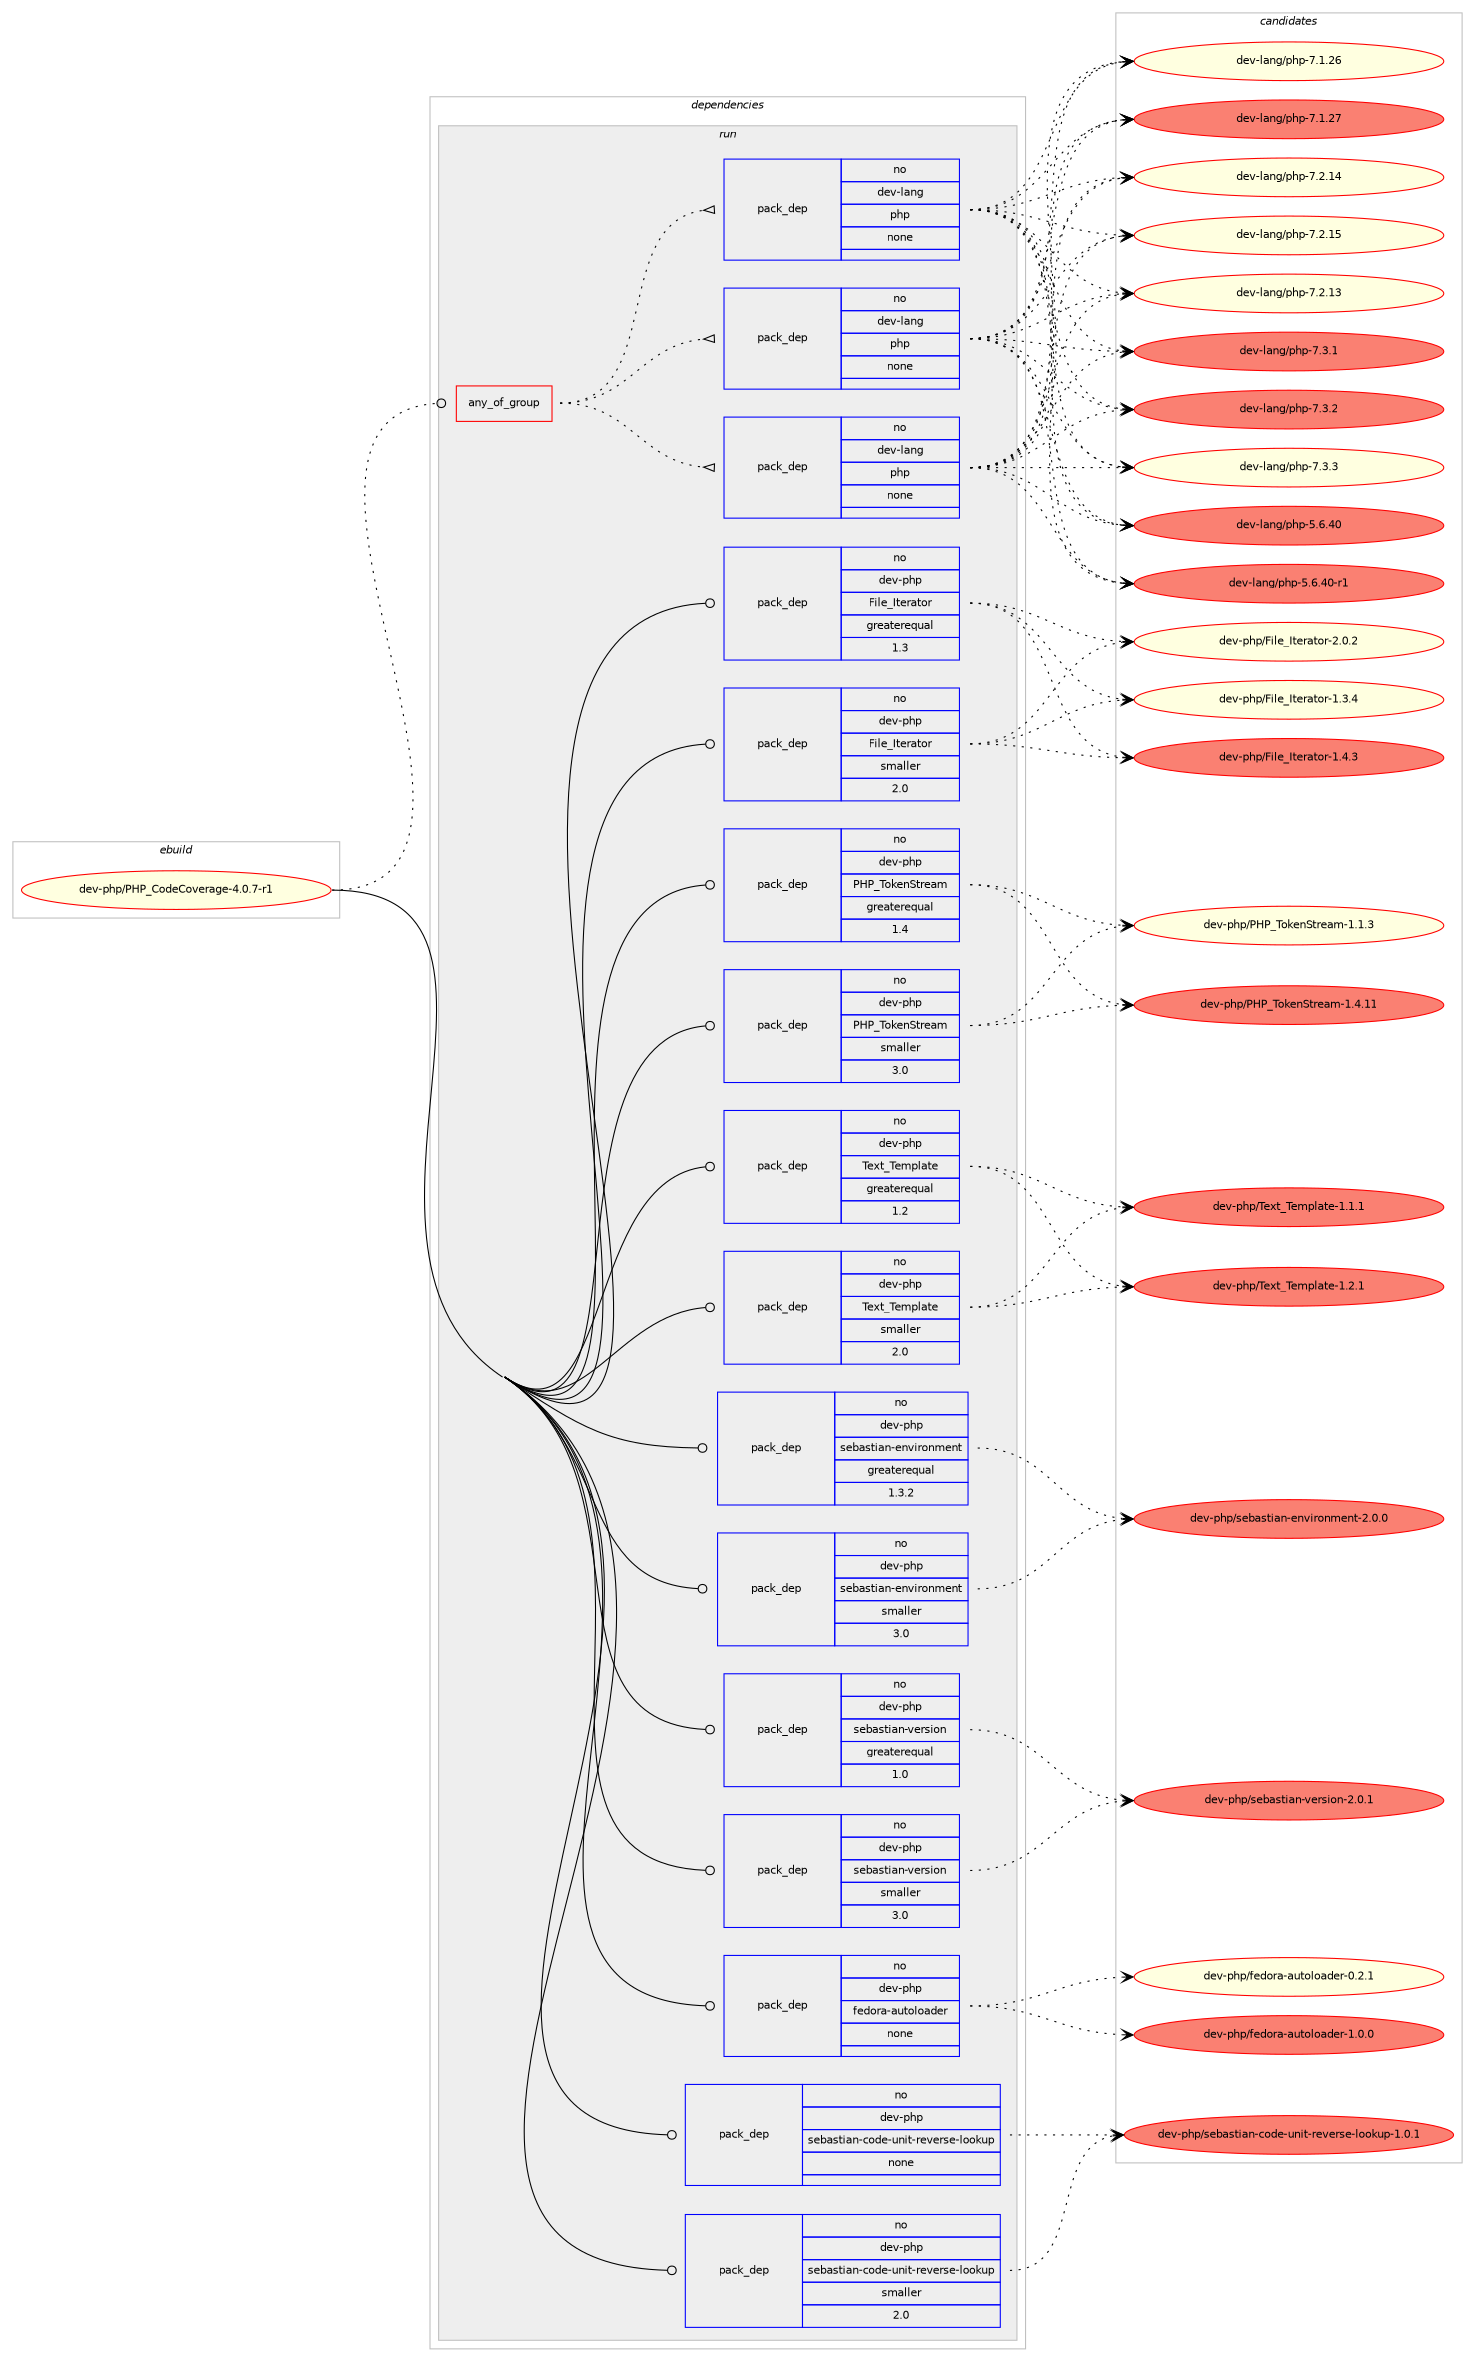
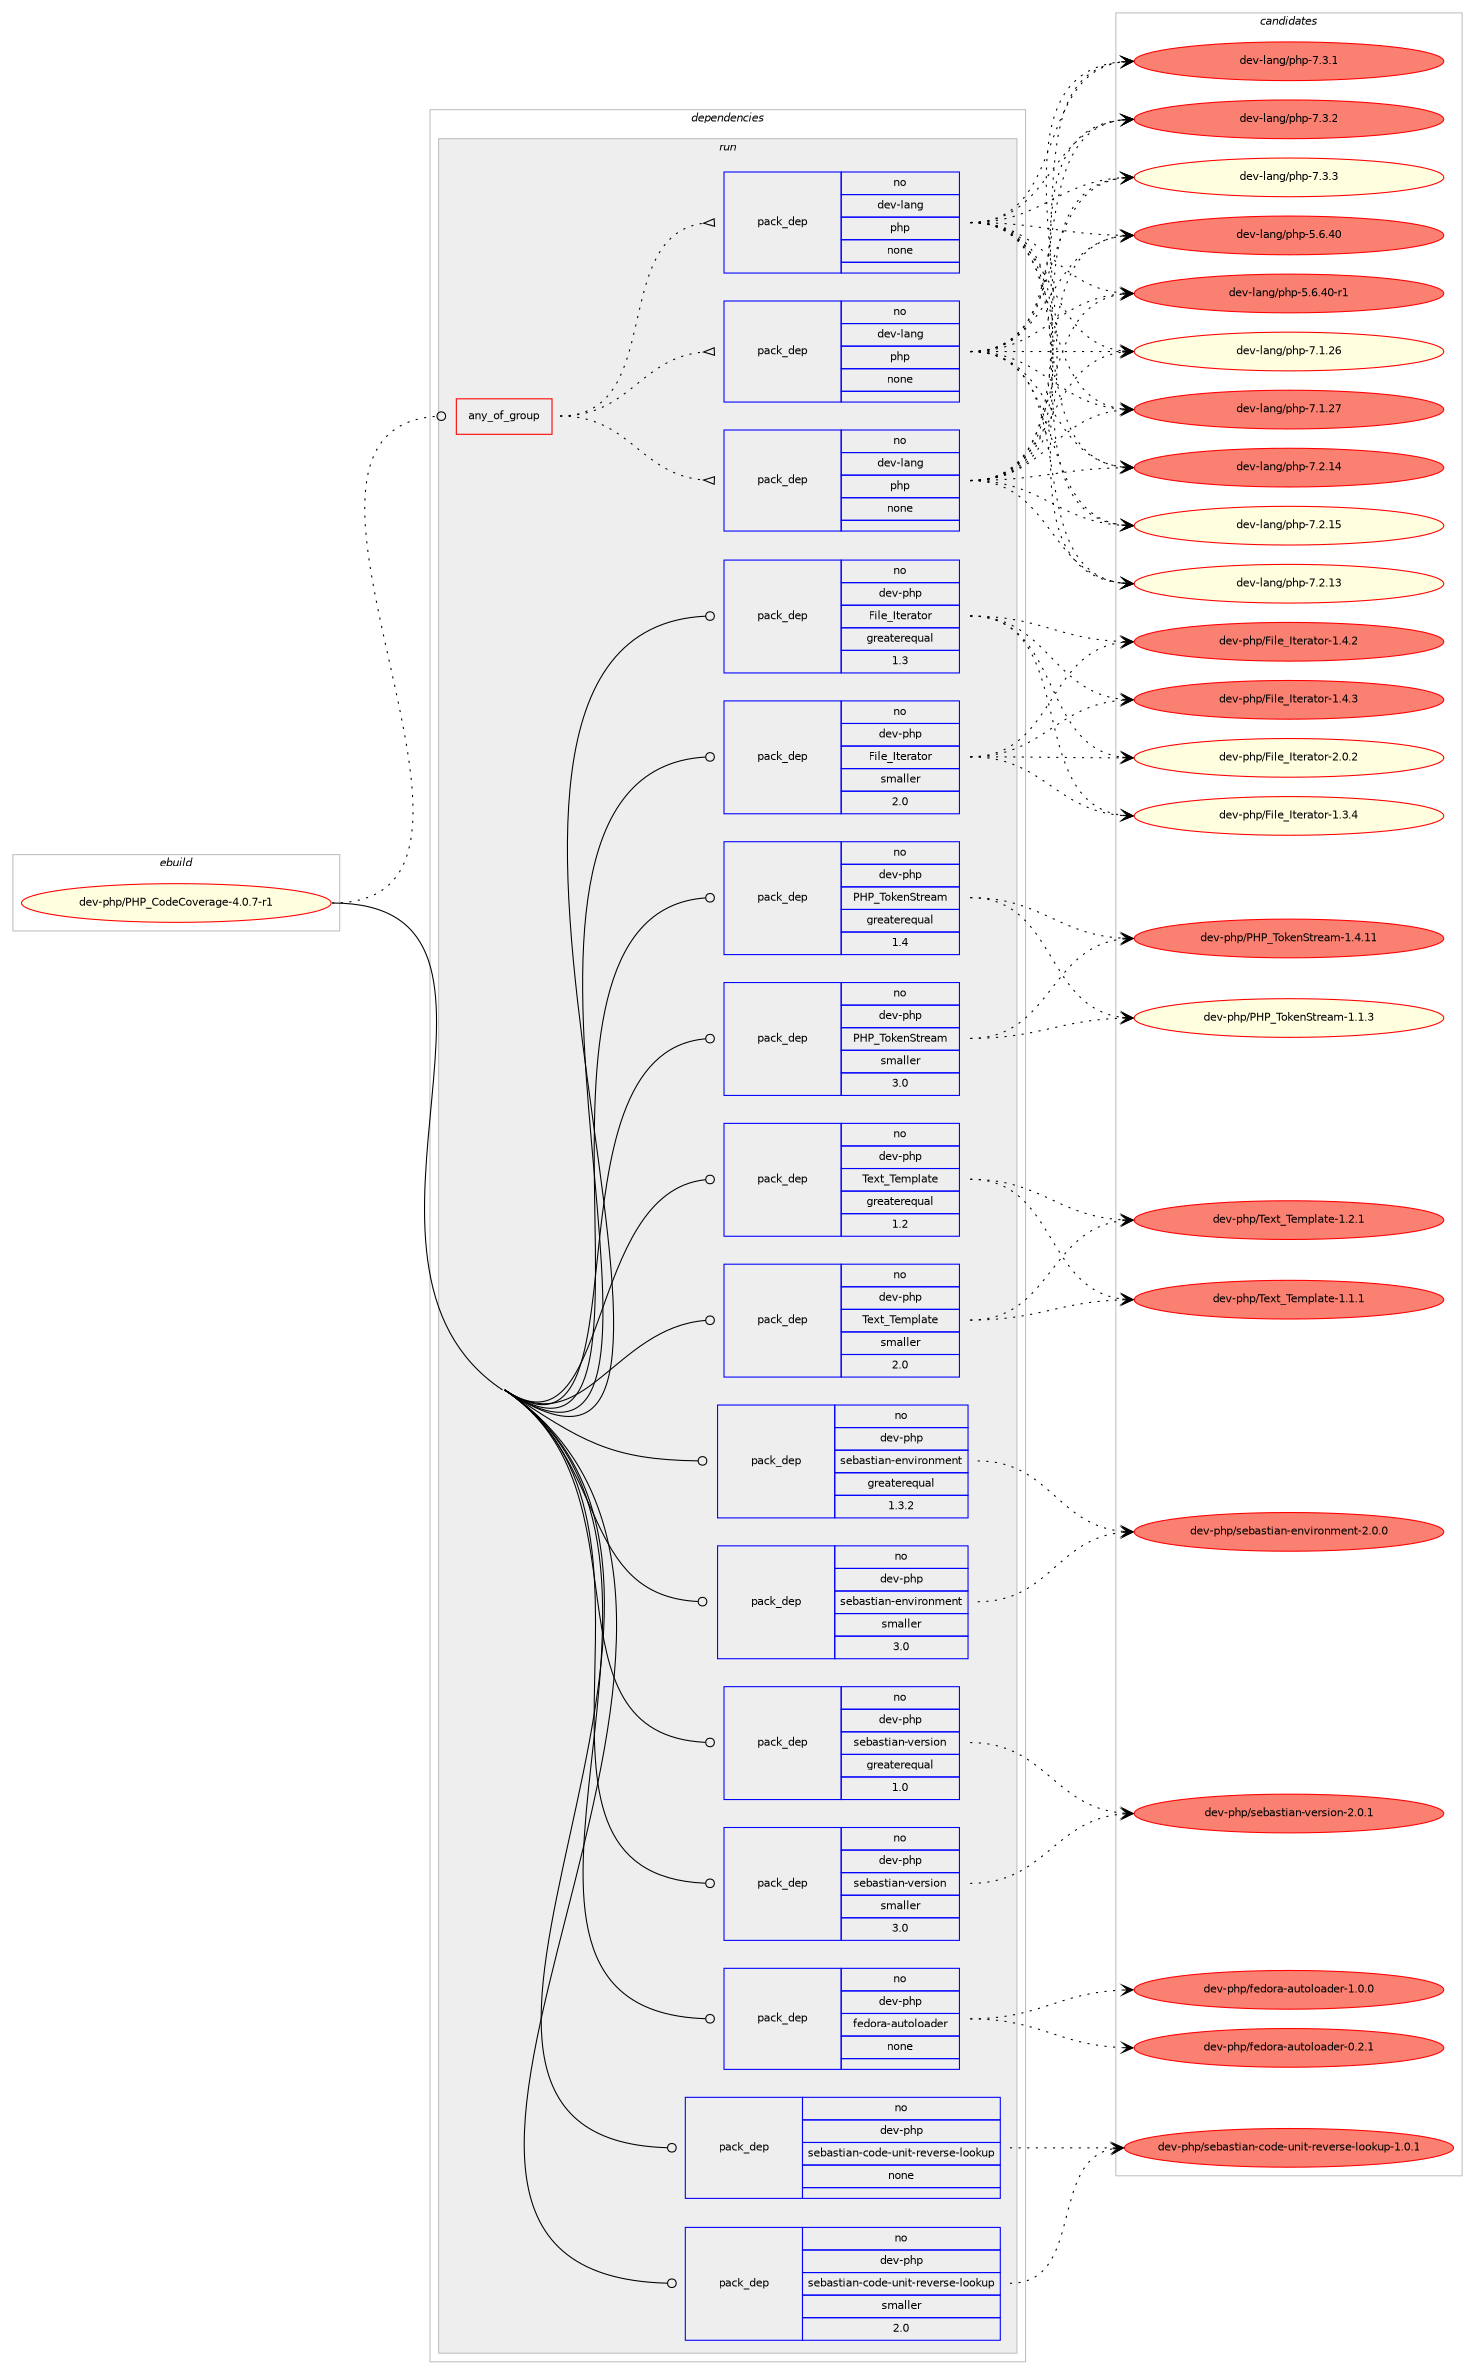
(1289, 177) -> (1289, 468)
none -> (1289, 642)
(1289, 1977) -> (1289, 2048)
